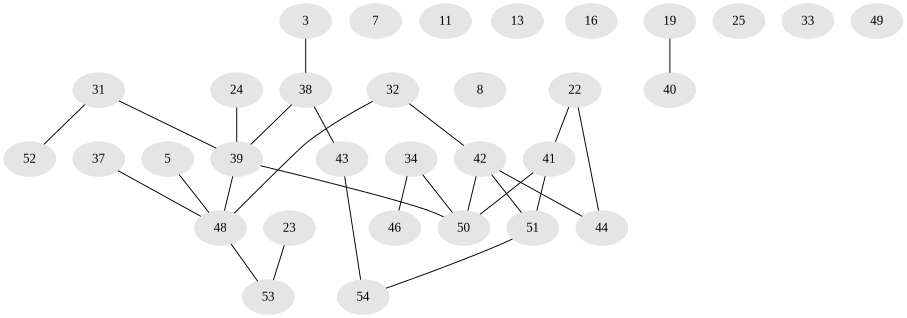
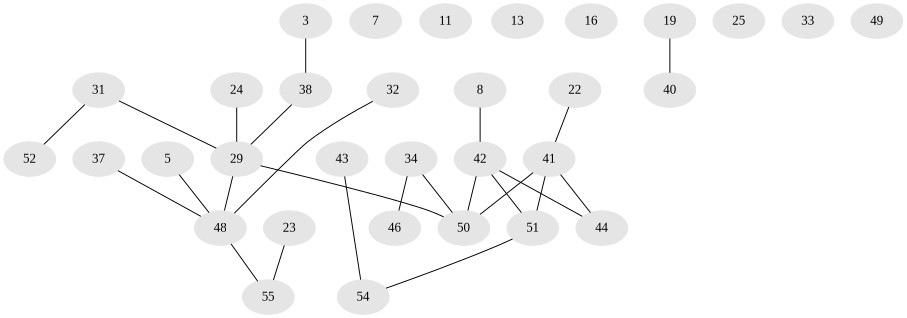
(323, 123) -> none
(437, 125) -> (480, 125)
(237, 159) -> (237, 159)
(588, 159) -> (575, 194)
(268, 297) -> (268, 297)
